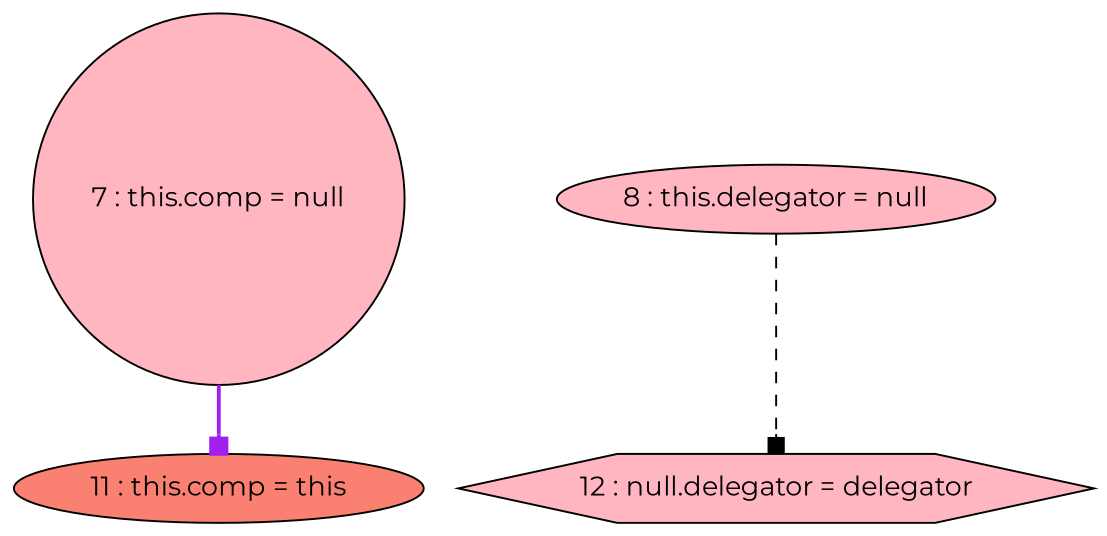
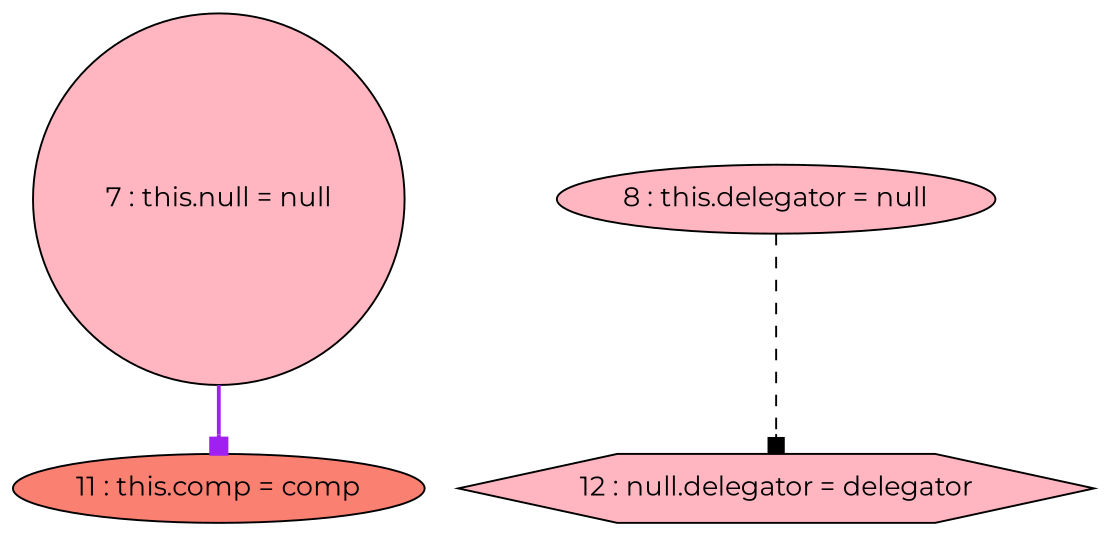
(219, 199) -> (219, 199)
(219, 488) -> (219, 488)
